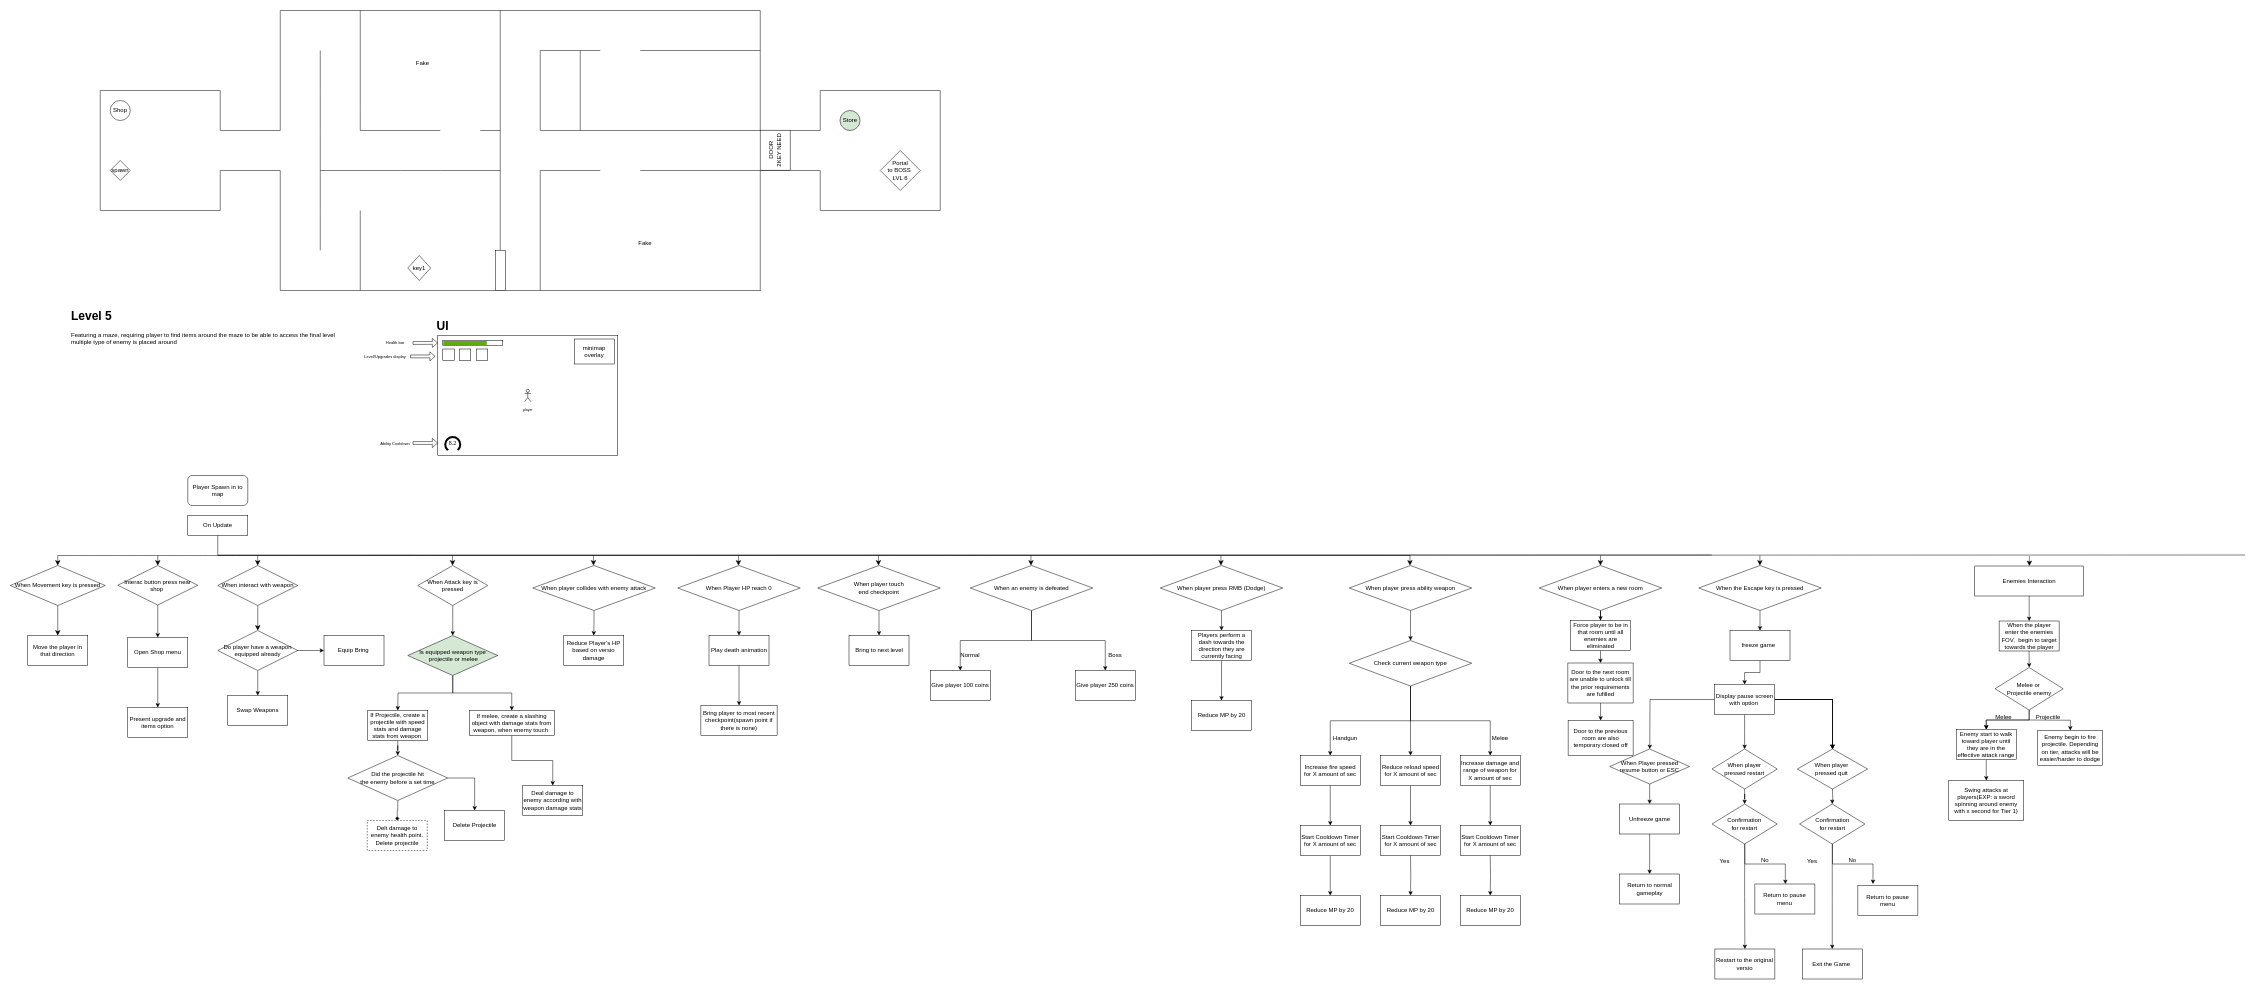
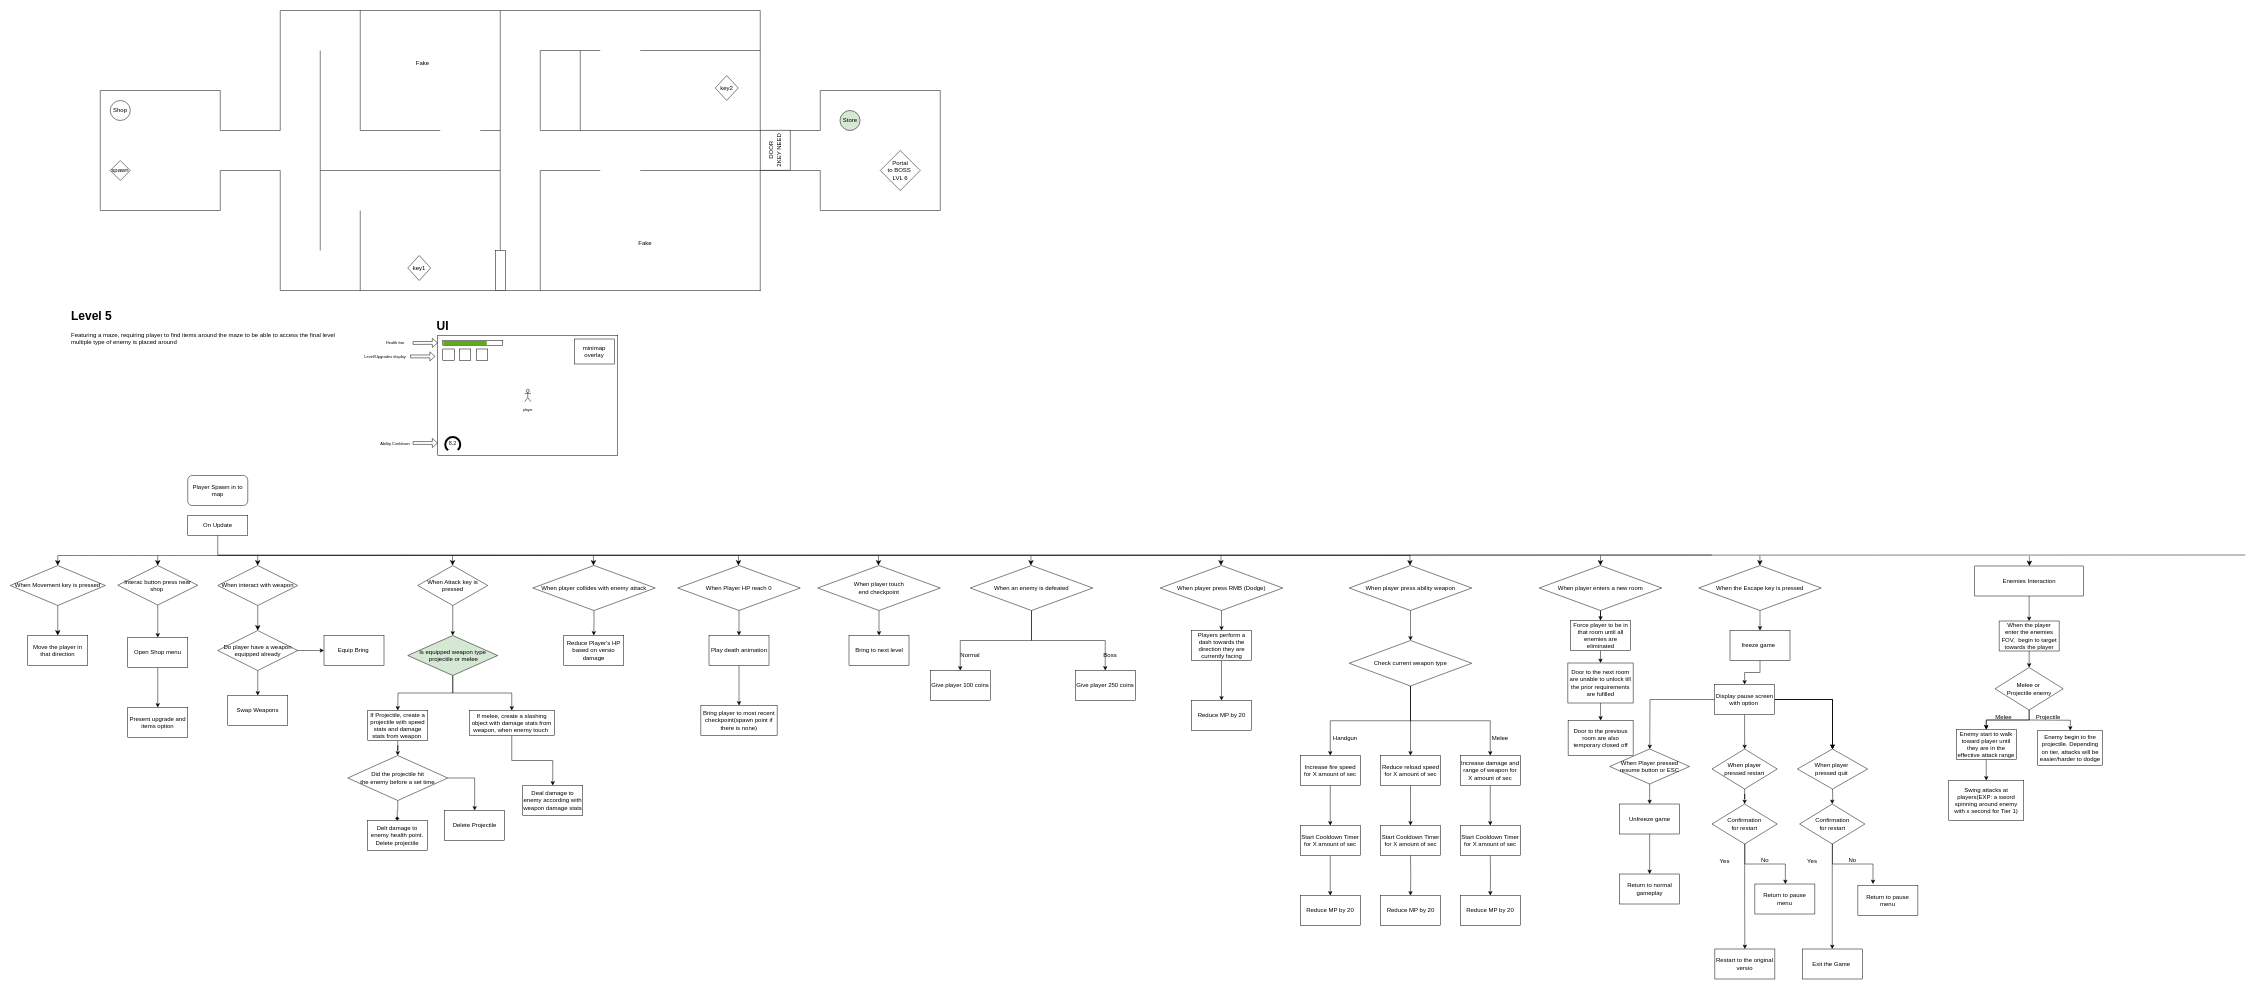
none -> (727, 88)
(1115, 655) -> (1110, 655)
(397, 835) -> (397, 835)
